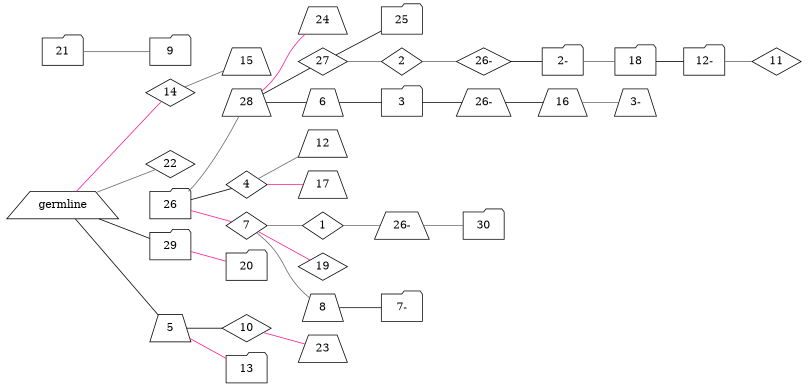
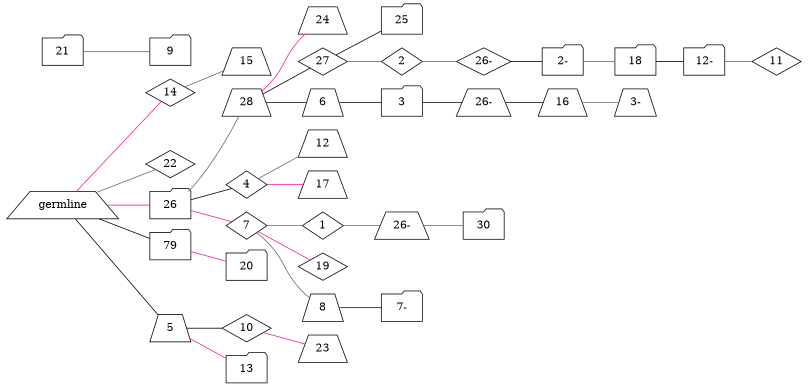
(738, 62) -> (738, 62)
none -> (128, 205)
(170, 246) -> (170, 246)
